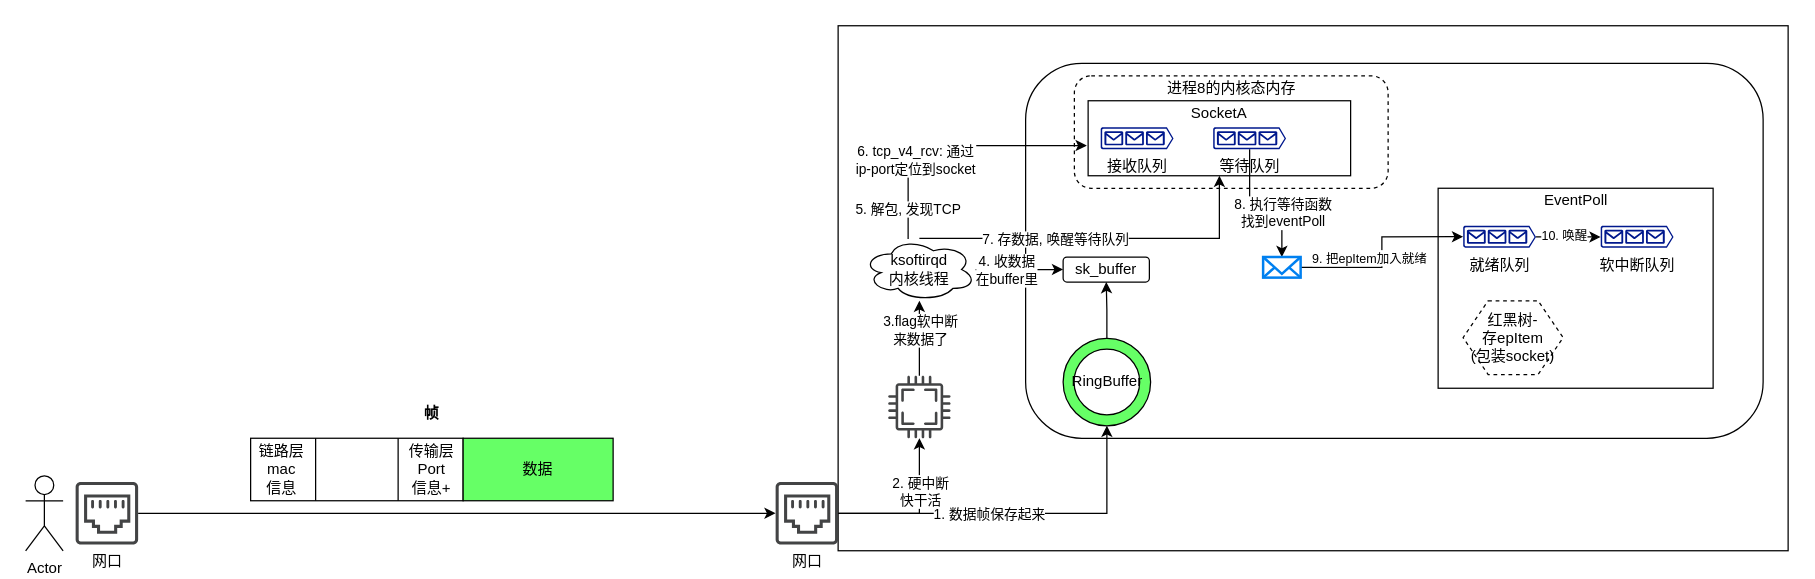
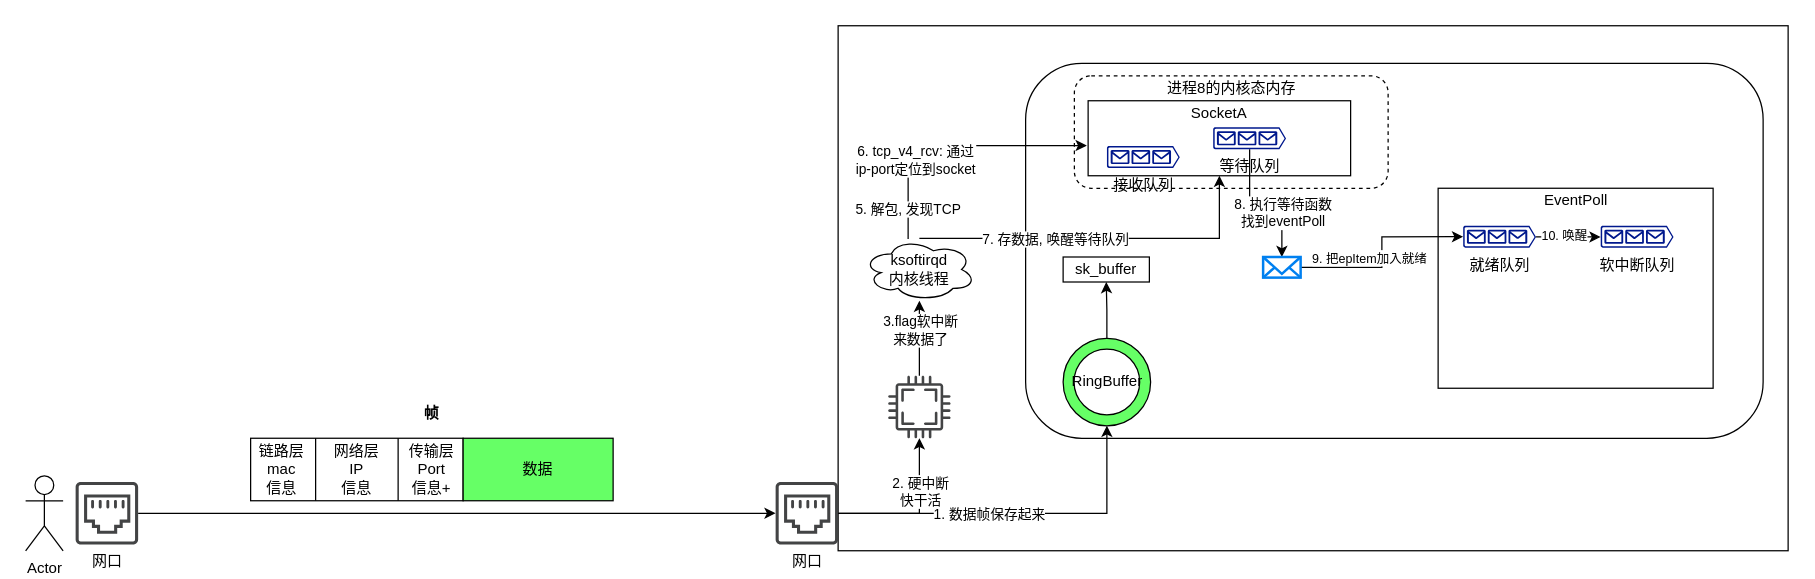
(1137, 138) -> (1143, 157)
(1025, 269) -> none
(1106, 269) -> (1106, 269)
(1513, 338) -> none
none -> (357, 469)
